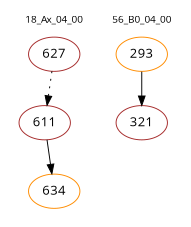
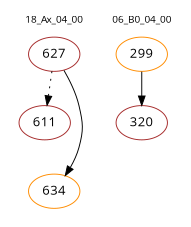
(142, 20) -> (142, 20)
(142, 54) -> (142, 54)
(142, 123) -> (142, 123)
(49, 152) -> (82, 118)
